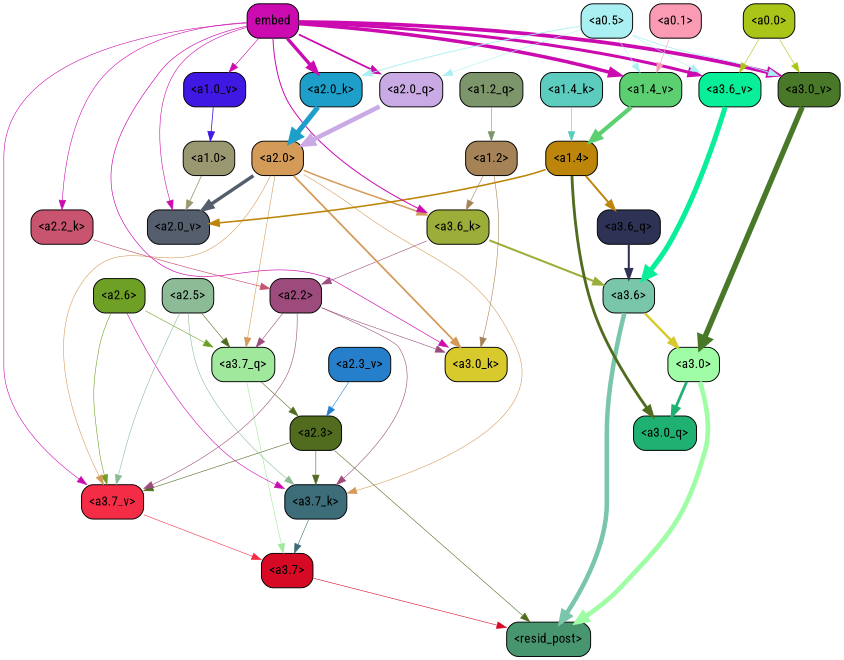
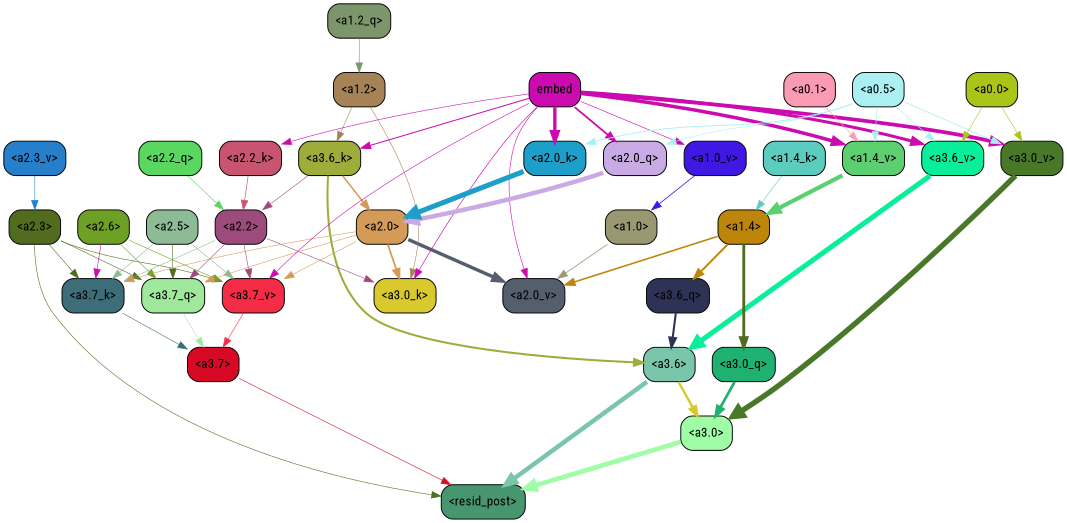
none -> (170, 158)
(361, 192) -> (353, 189)
(407, 379) -> (180, 256)
(681, 394) -> (727, 395)
(279, 398) -> (106, 262)
